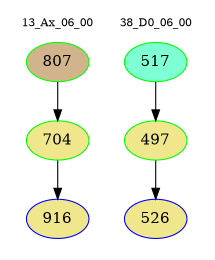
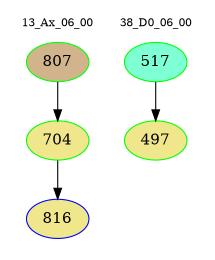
(58, 219) -> (58, 219)
(156, 219) -> none
